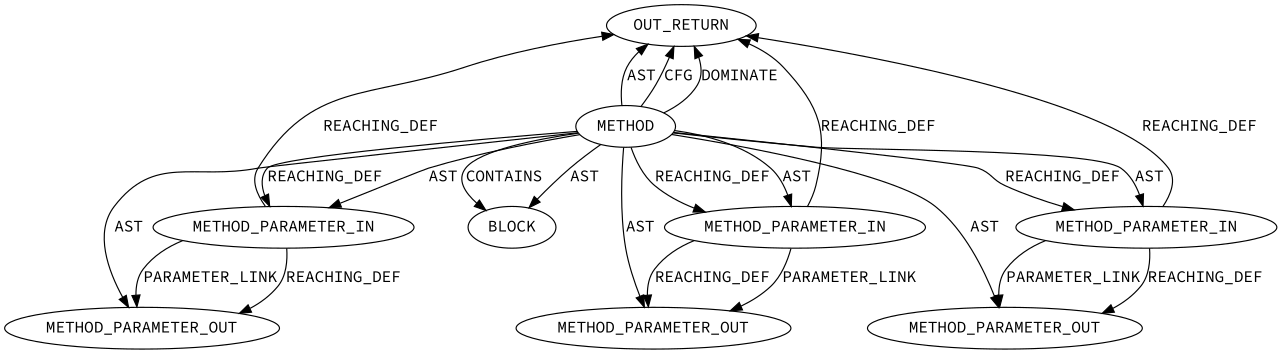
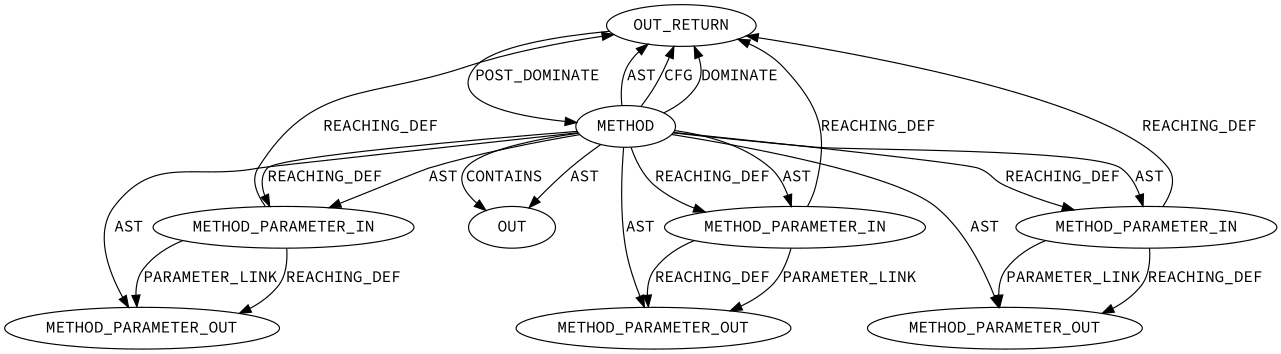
none -> (472, 73)
(512, 227) -> (512, 227)
